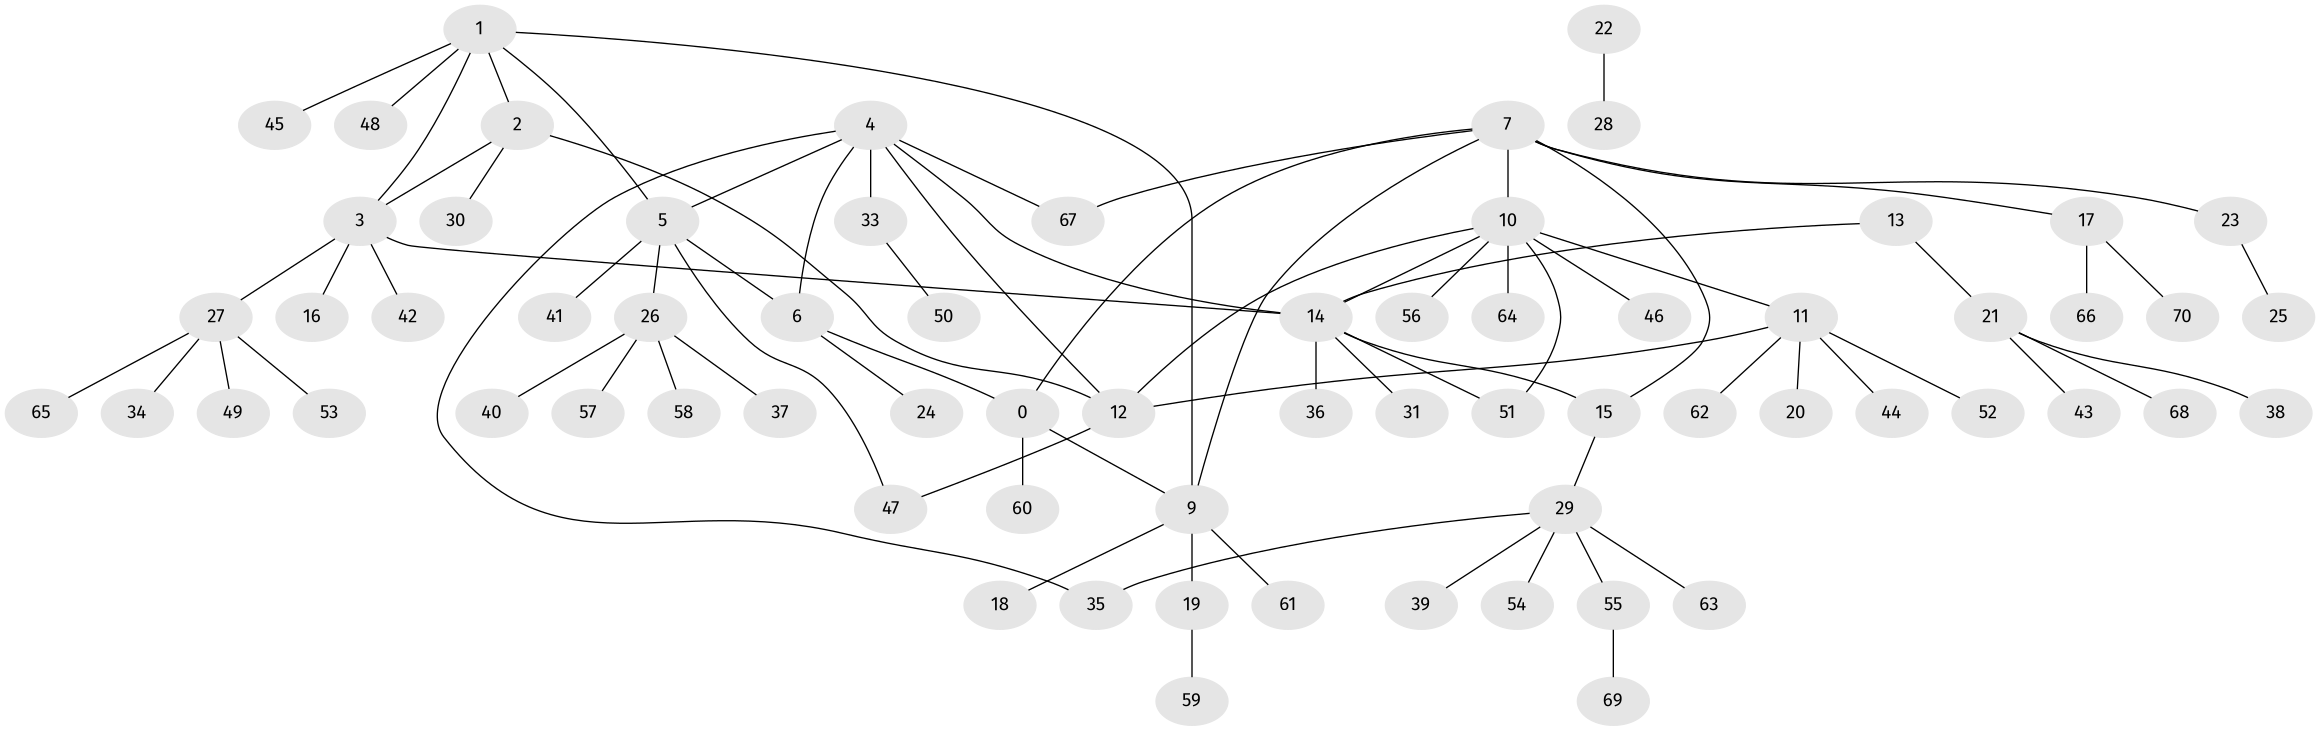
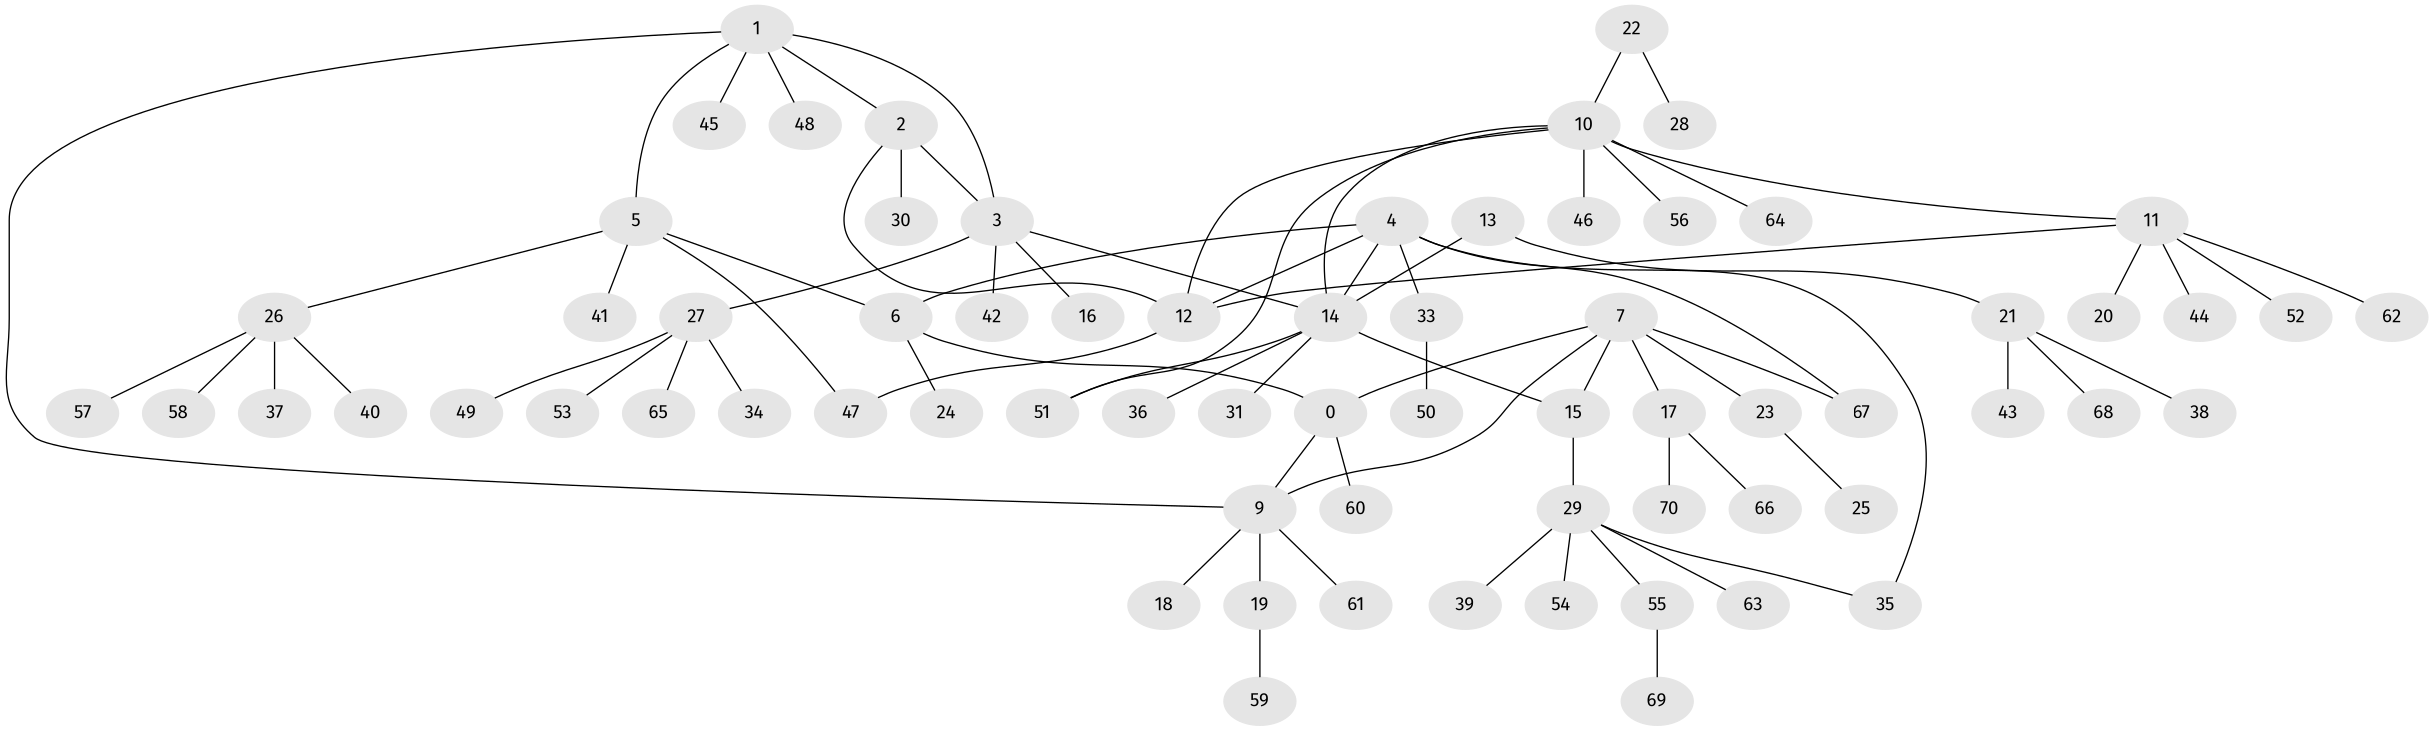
(767, 173) -> none
(1508, 173) -> (1608, 77)
